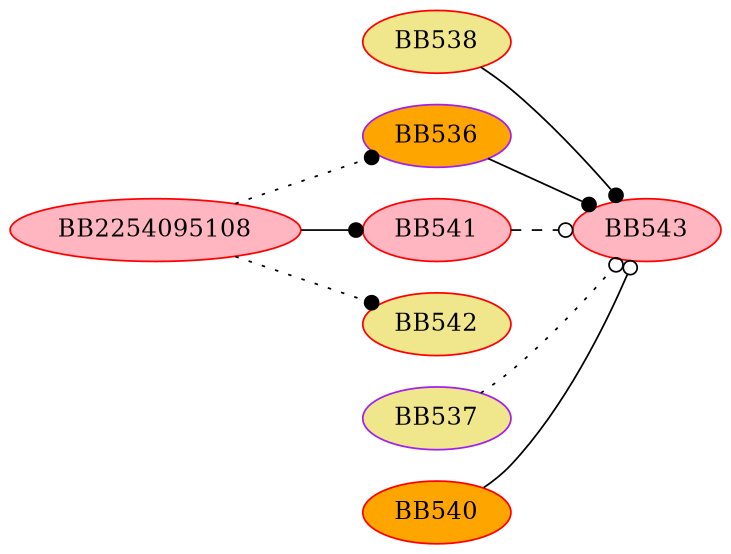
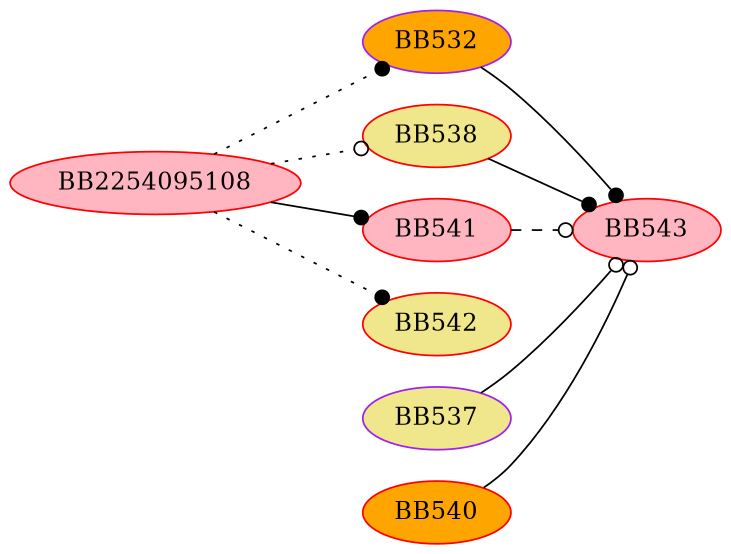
(437, 136) -> (437, 42)
none -> (313, 157)
(549, 336) -> (549, 336)
